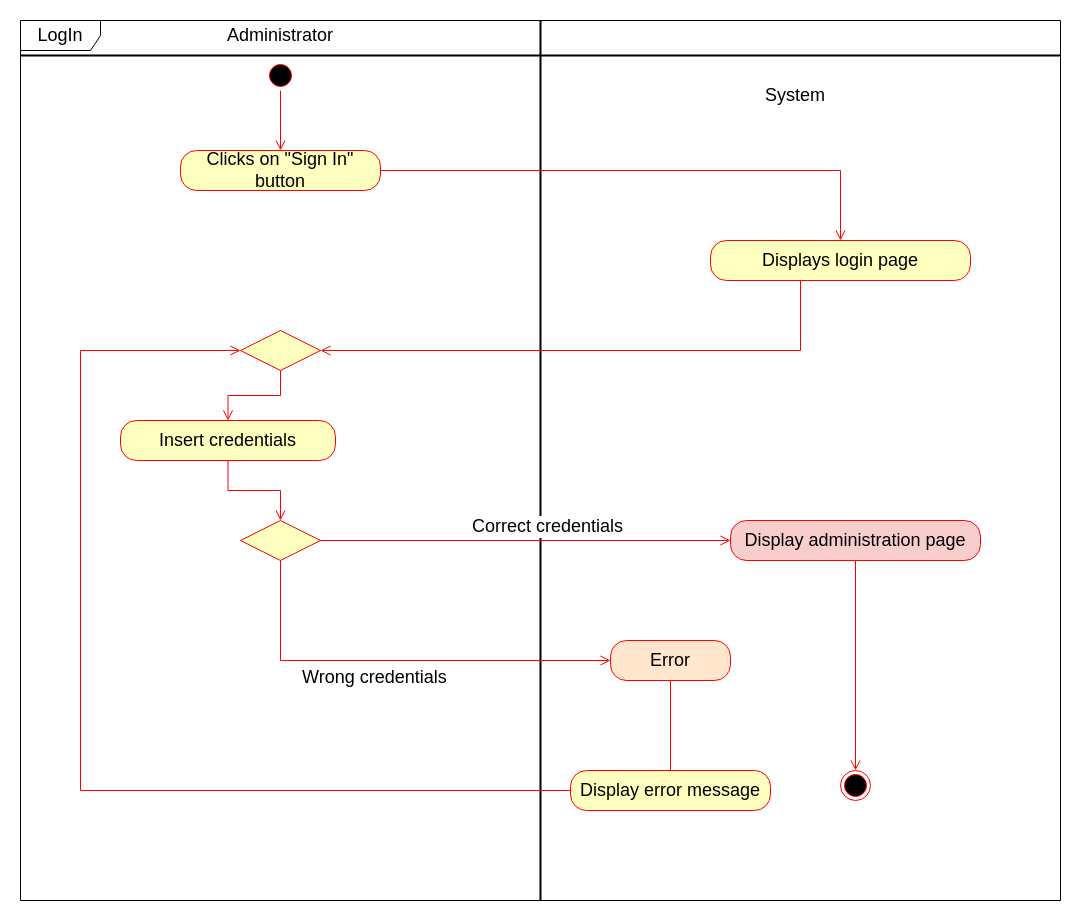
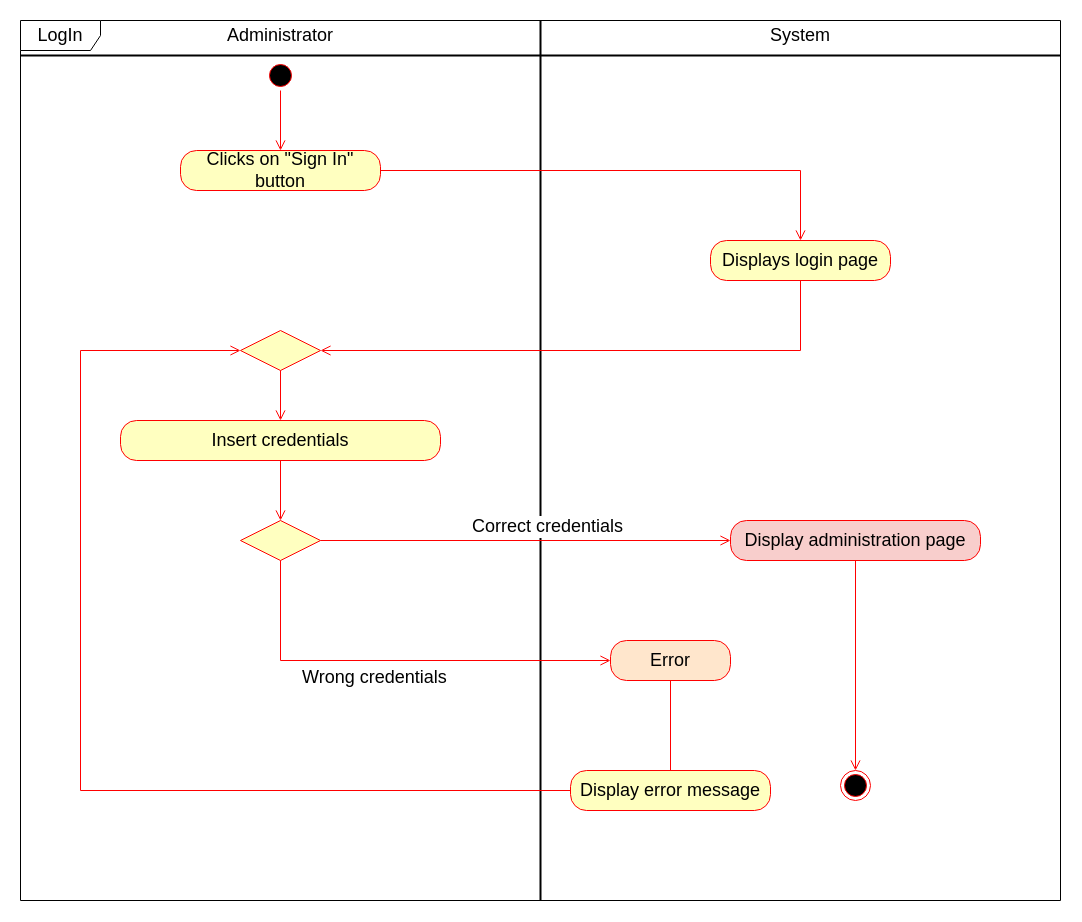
(796, 96) -> (801, 36)
(841, 261) -> (801, 261)
(228, 441) -> (281, 441)
